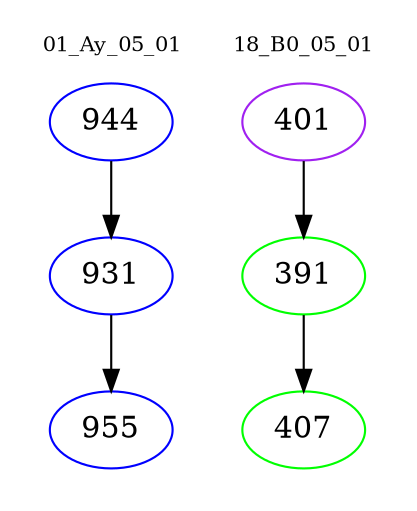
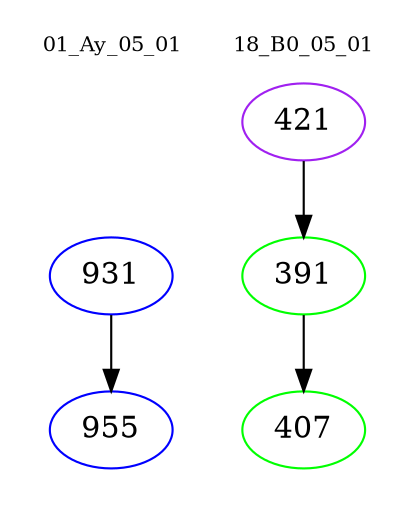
(111, 122) -> none
(304, 122) -> (304, 122)
